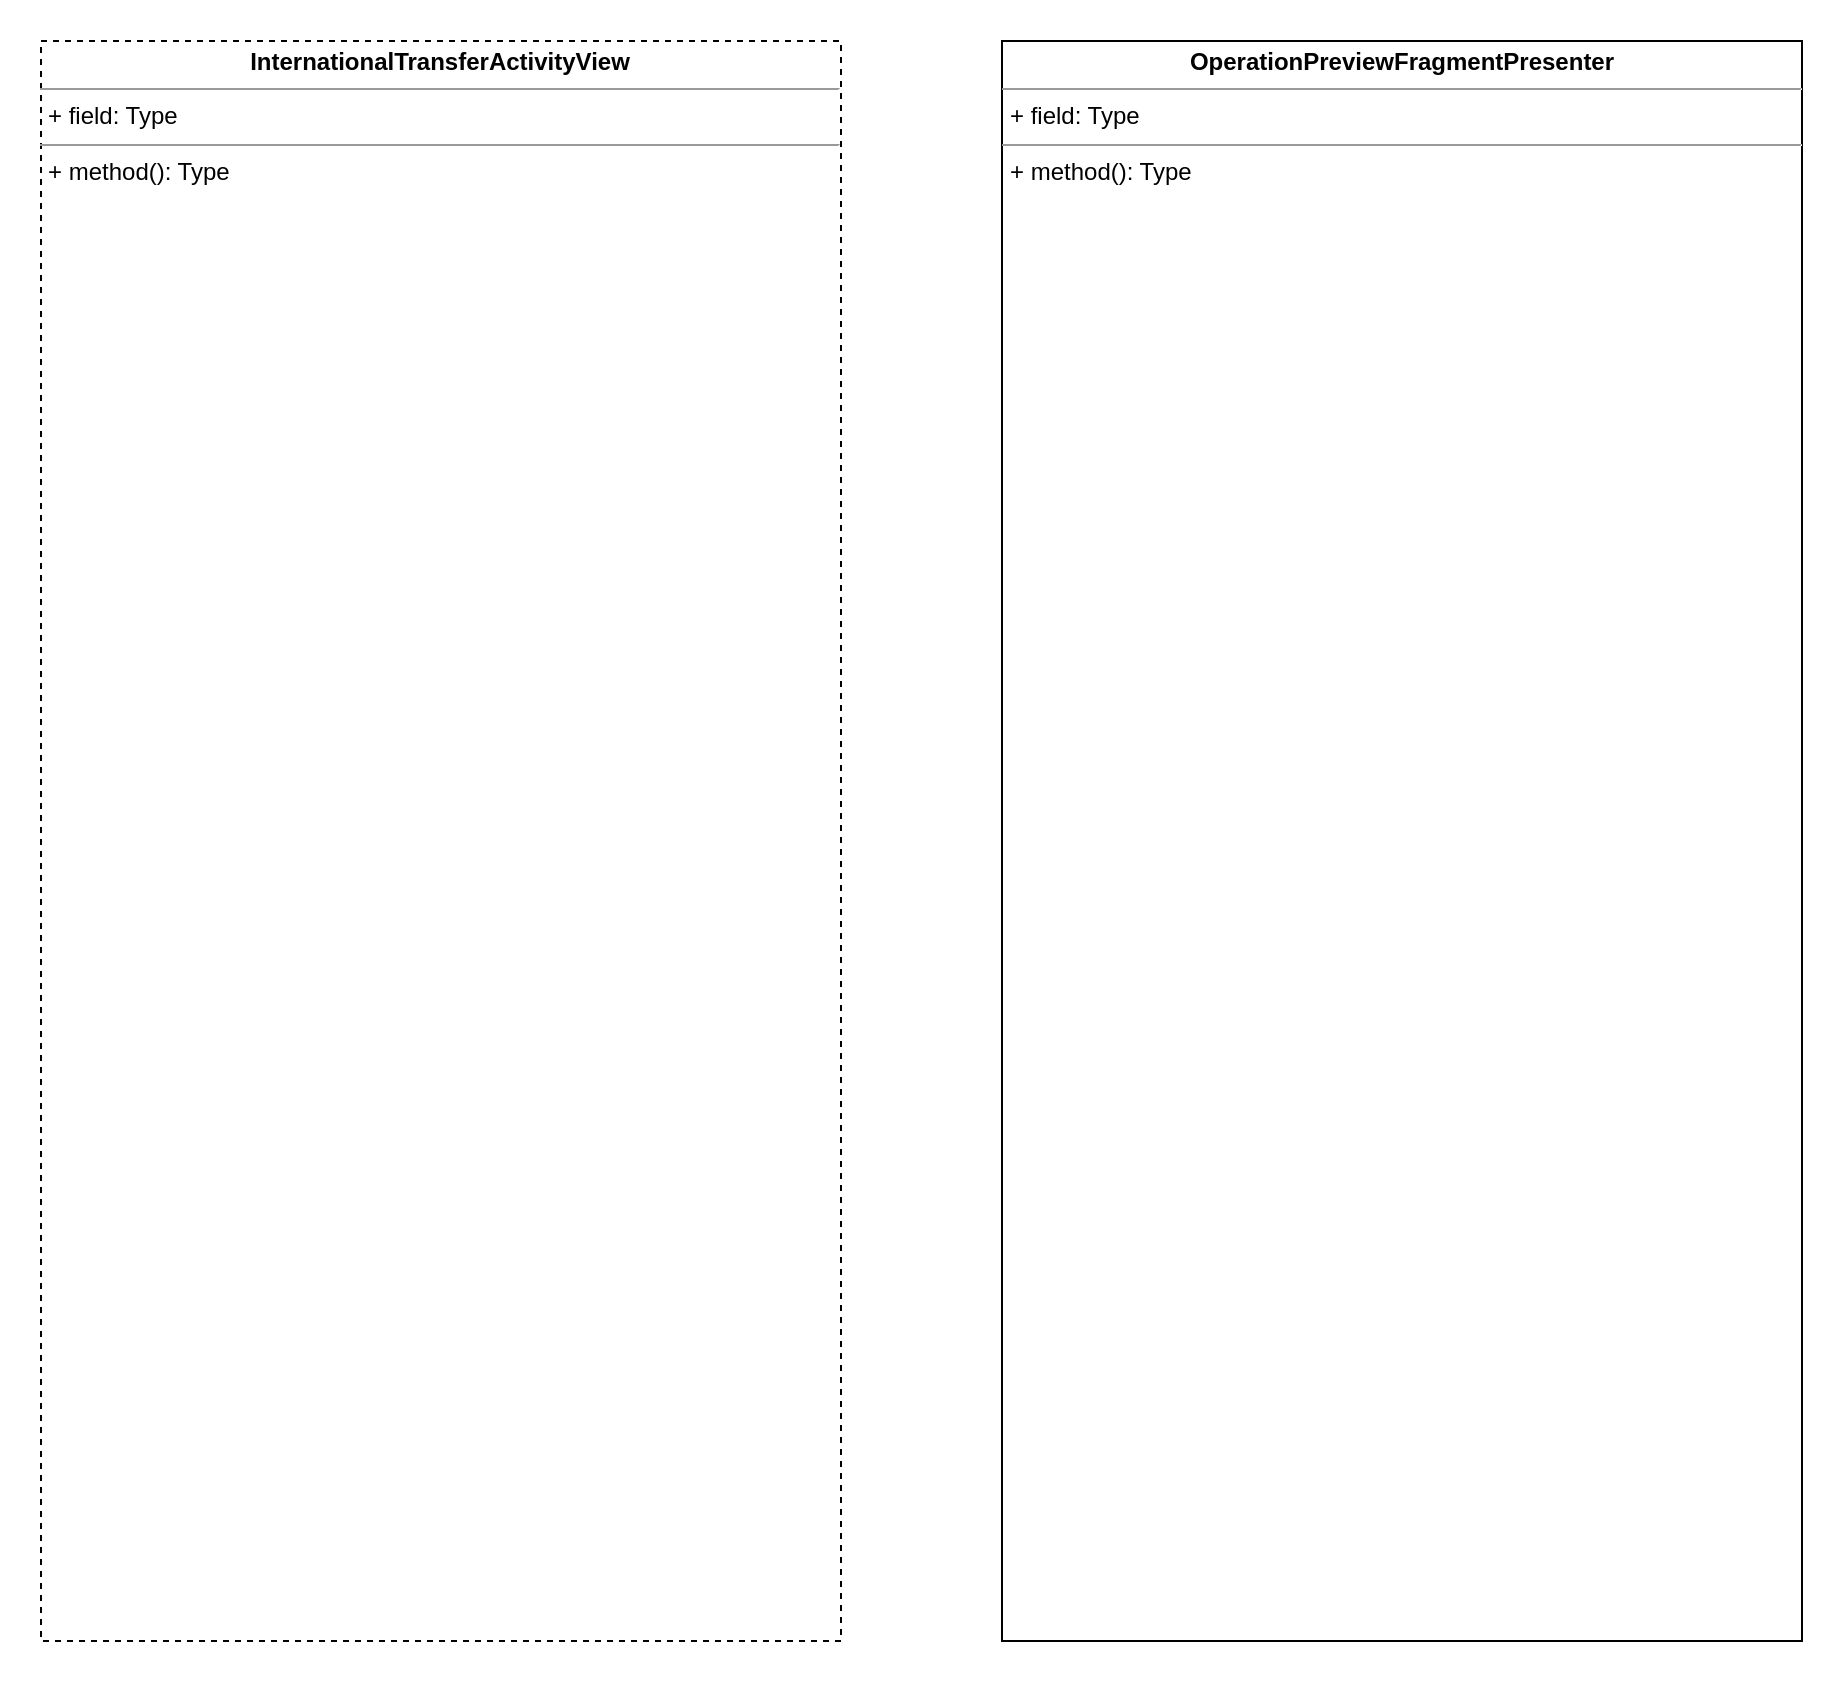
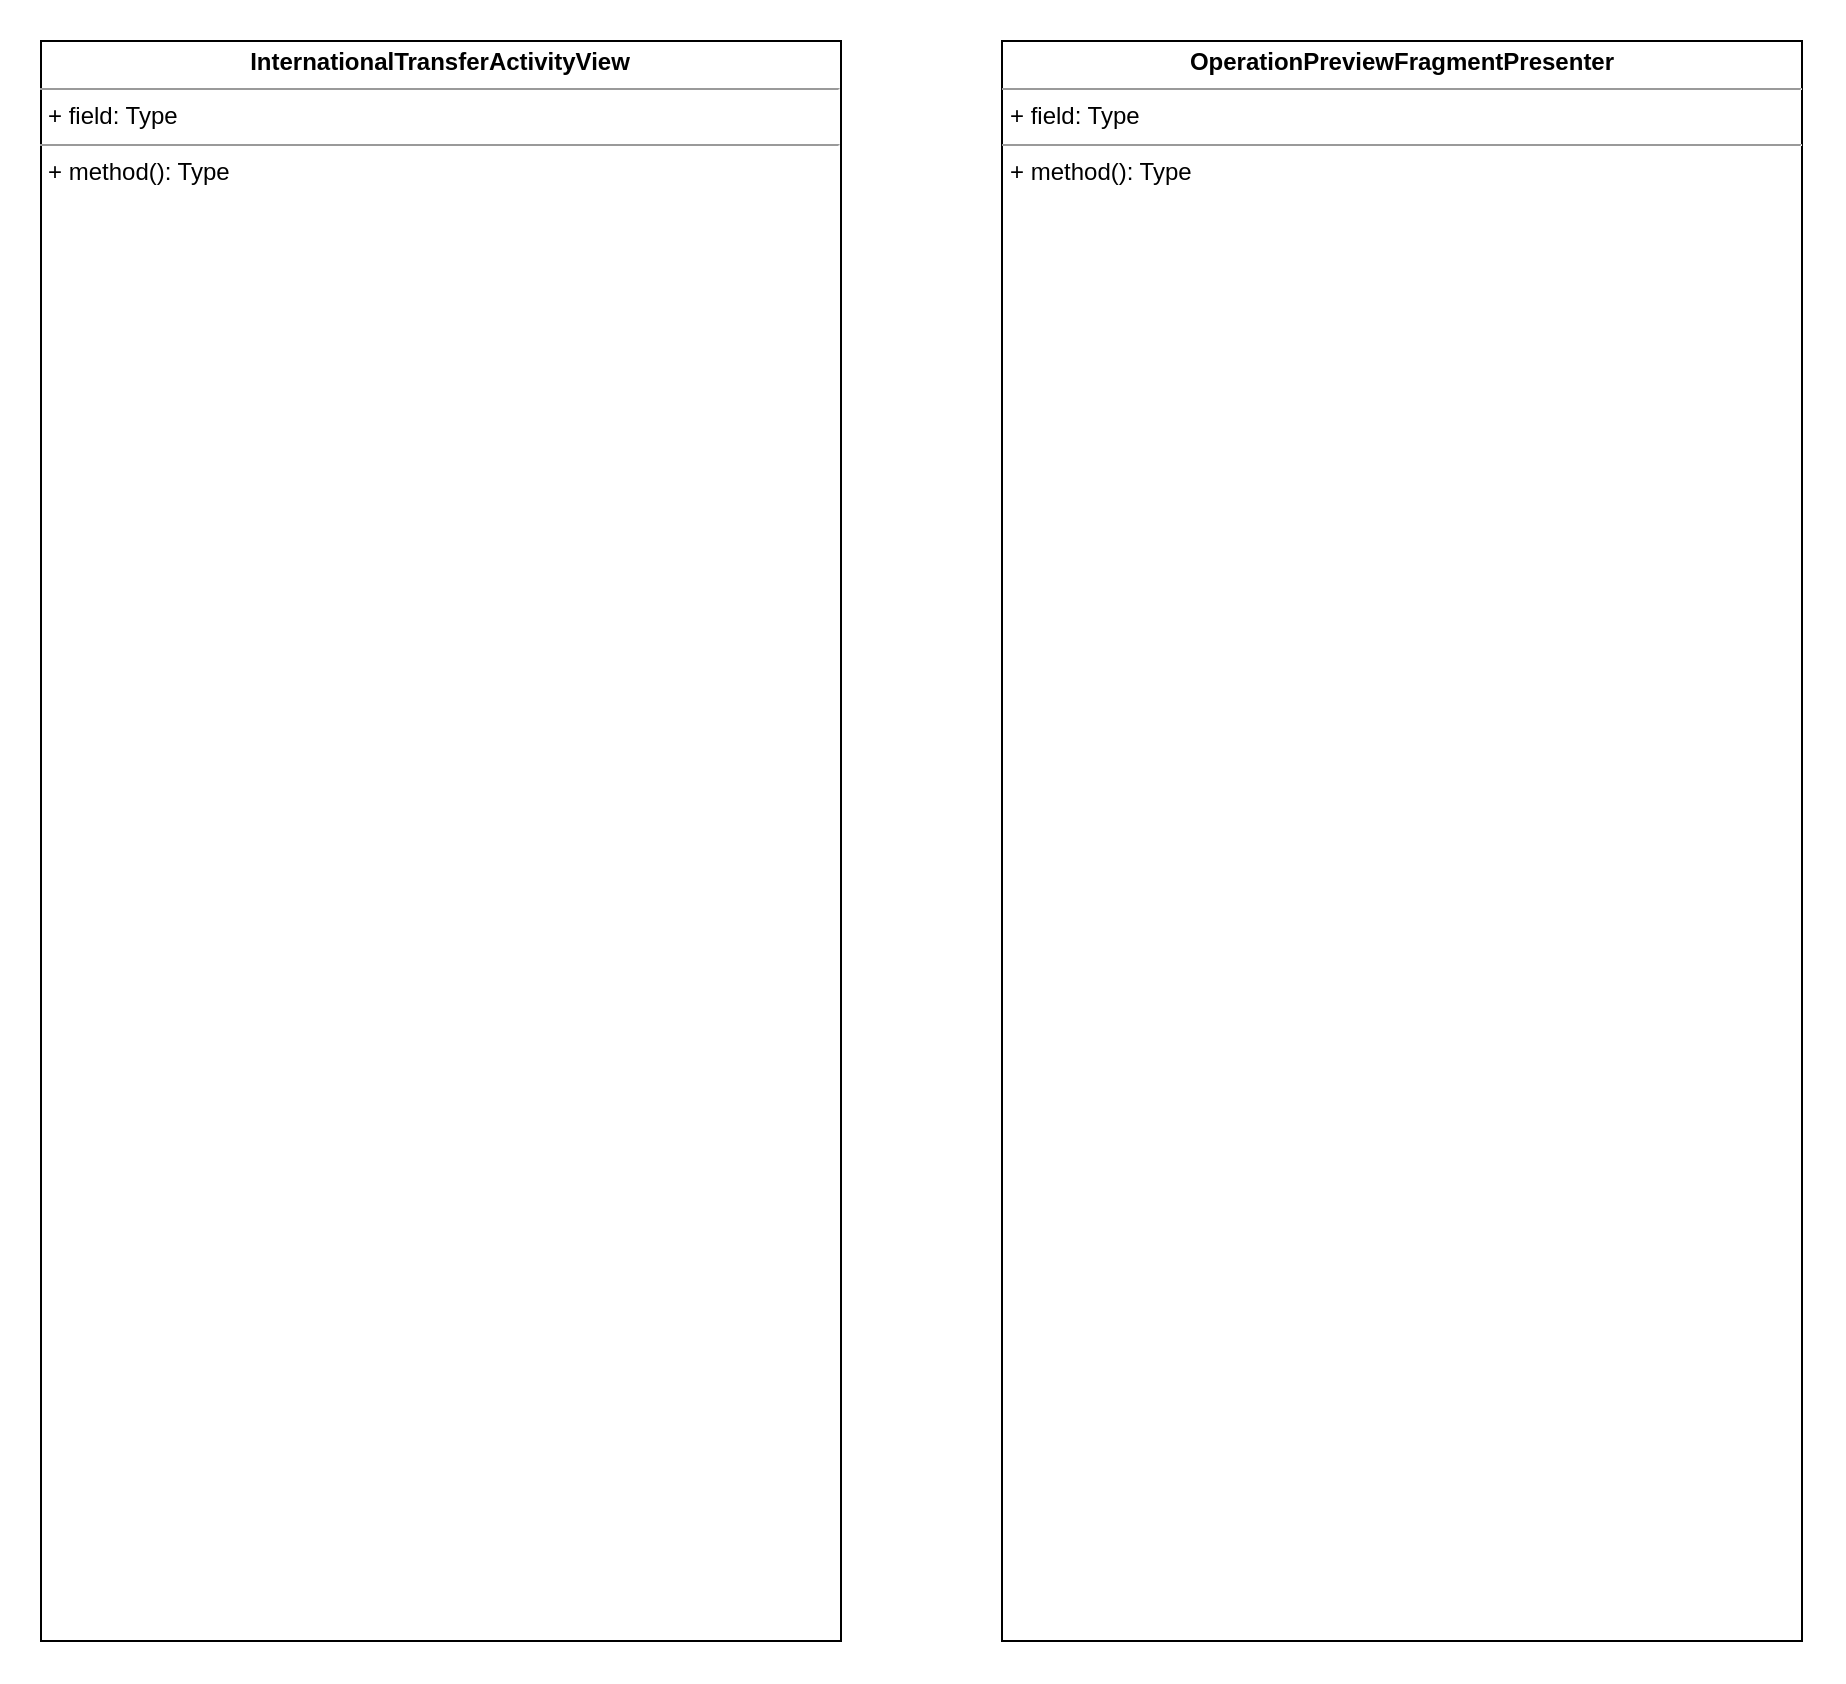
(441, 841) -> (441, 841)
